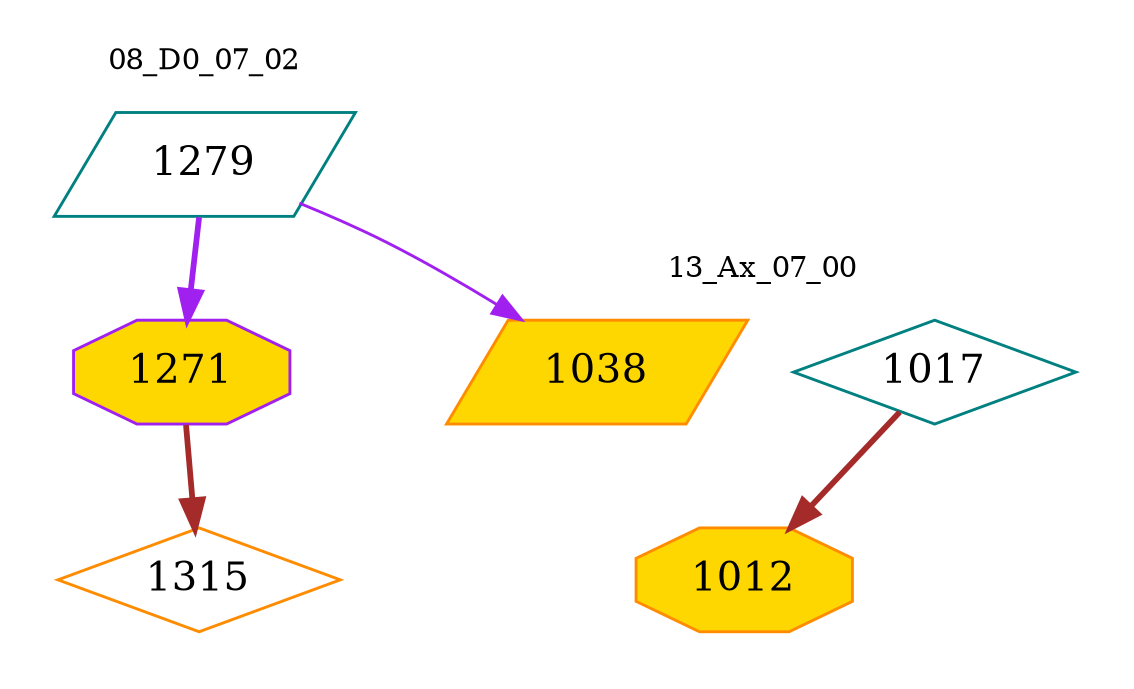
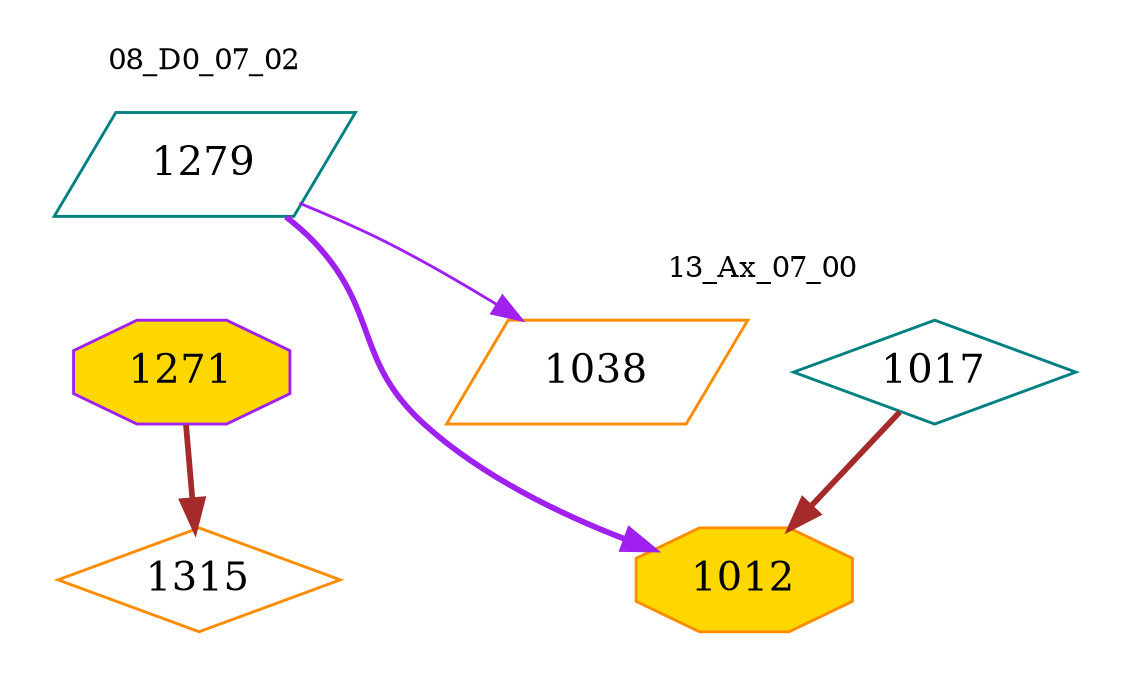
(195, 254) -> (409, 408)
(597, 372) -> (597, 372)
